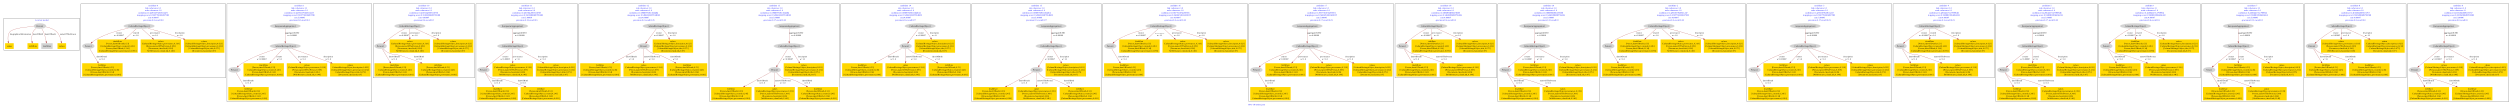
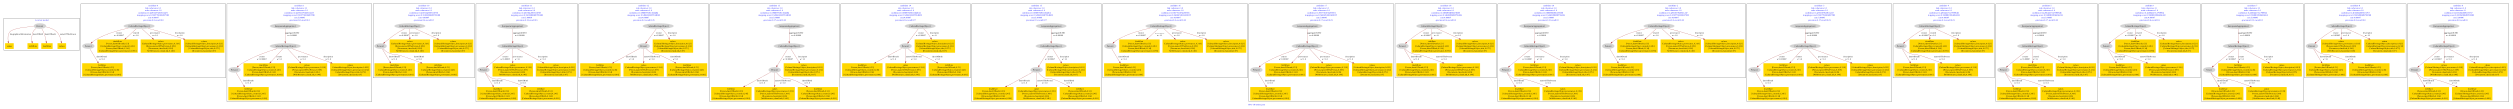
(47, 46) -> (47, 46)
